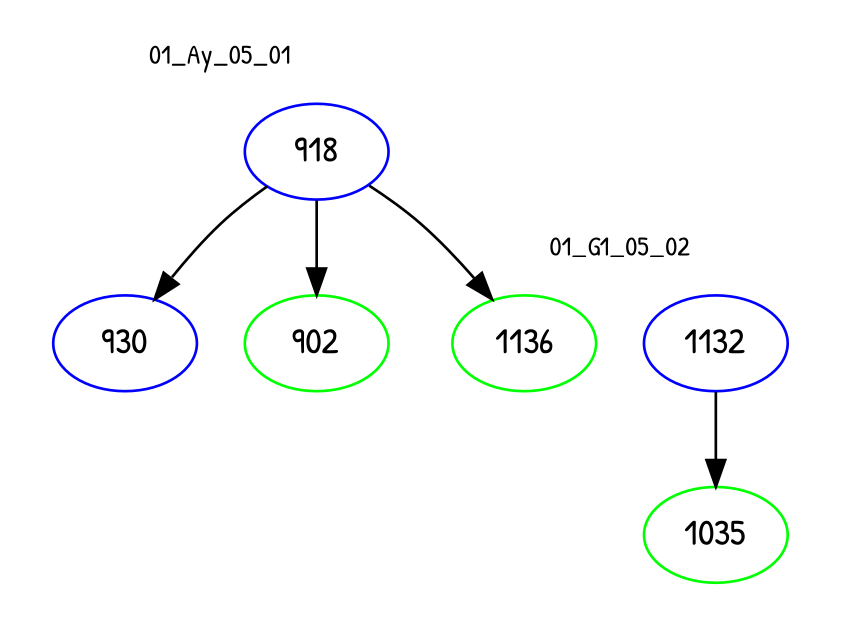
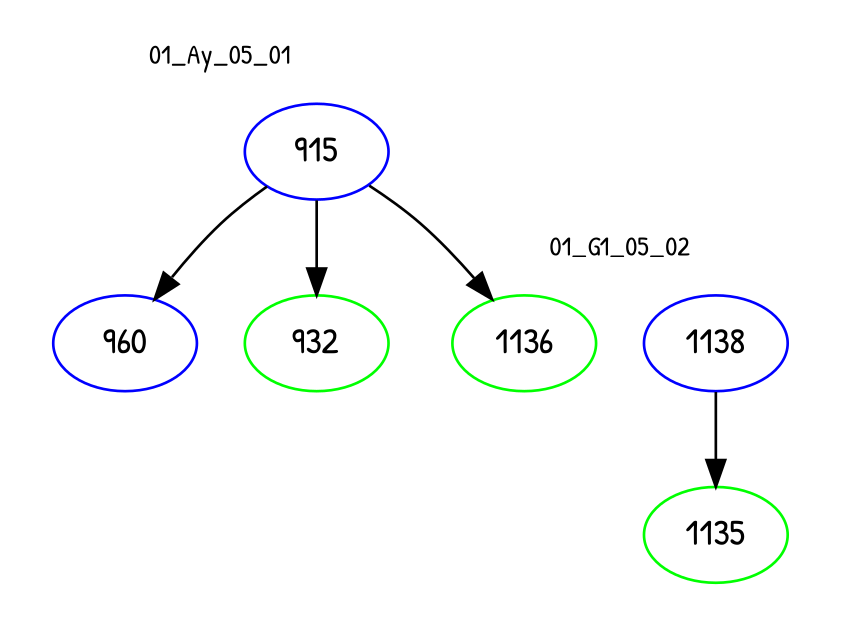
(317, 152) -> (317, 152)
(125, 343) -> (125, 343)
(317, 343) -> (317, 343)
(716, 343) -> (716, 343)
(716, 535) -> (716, 535)
